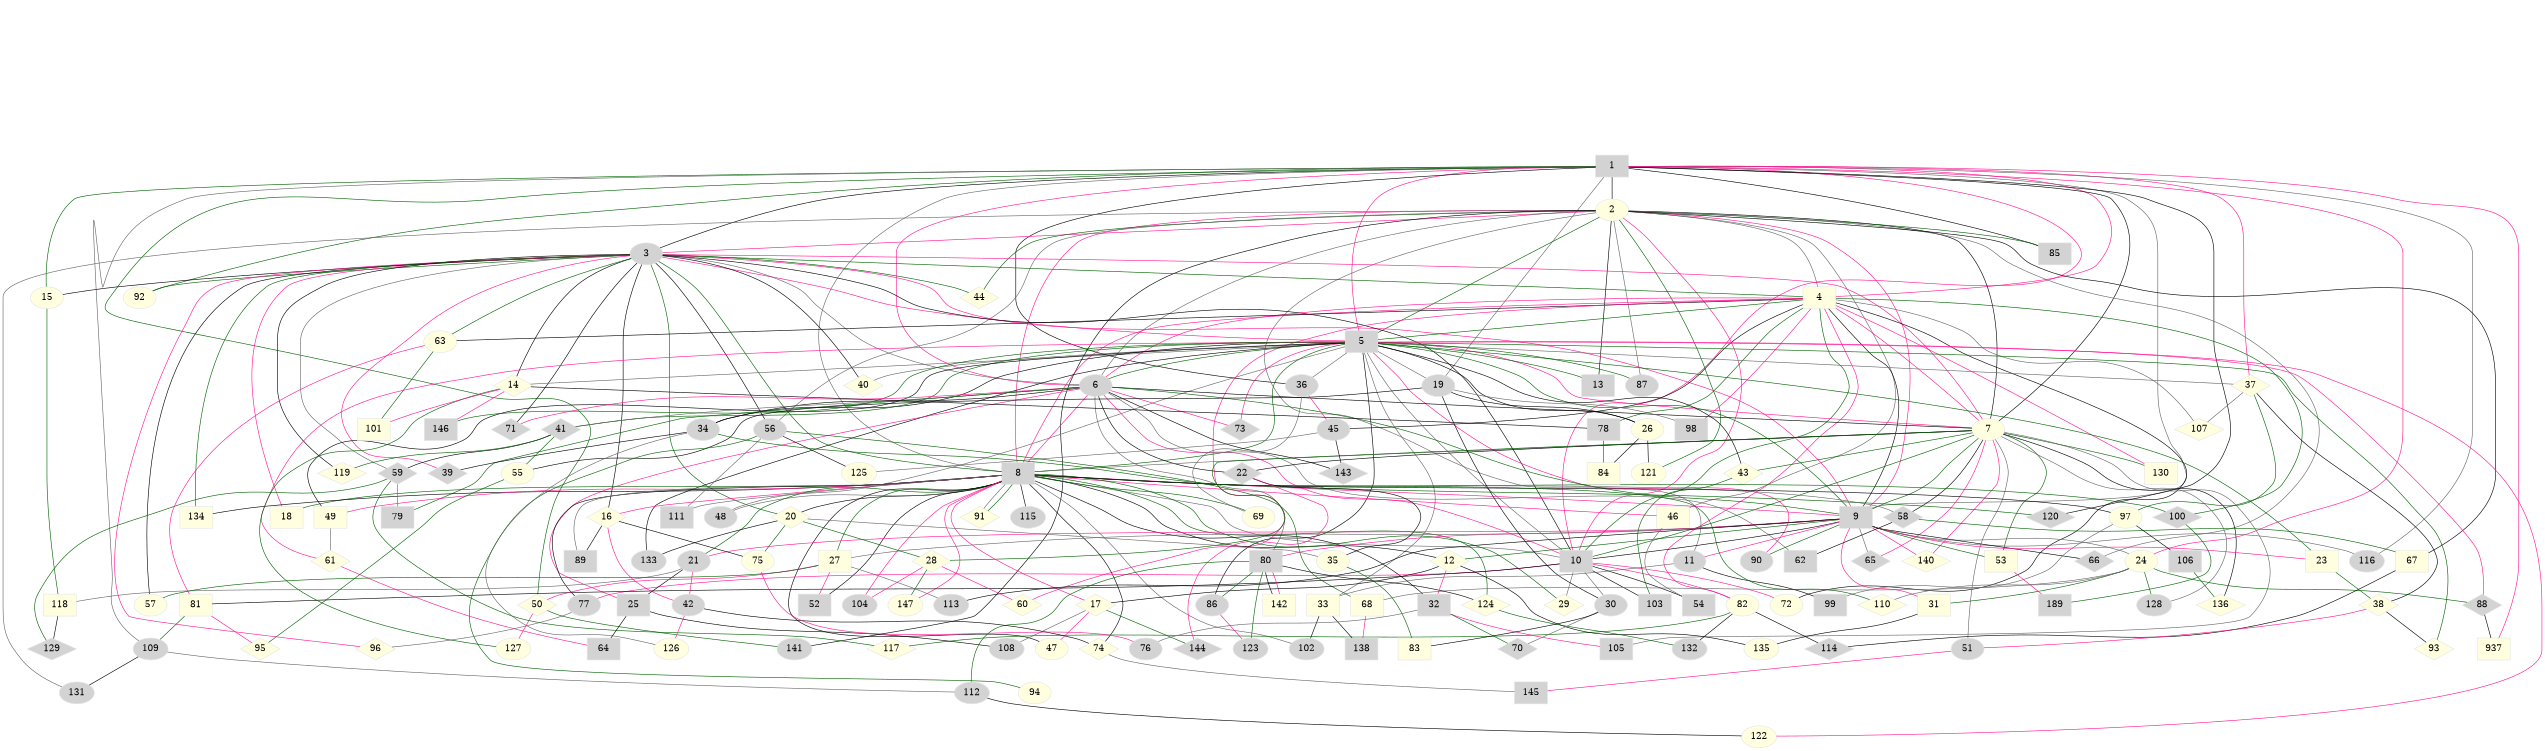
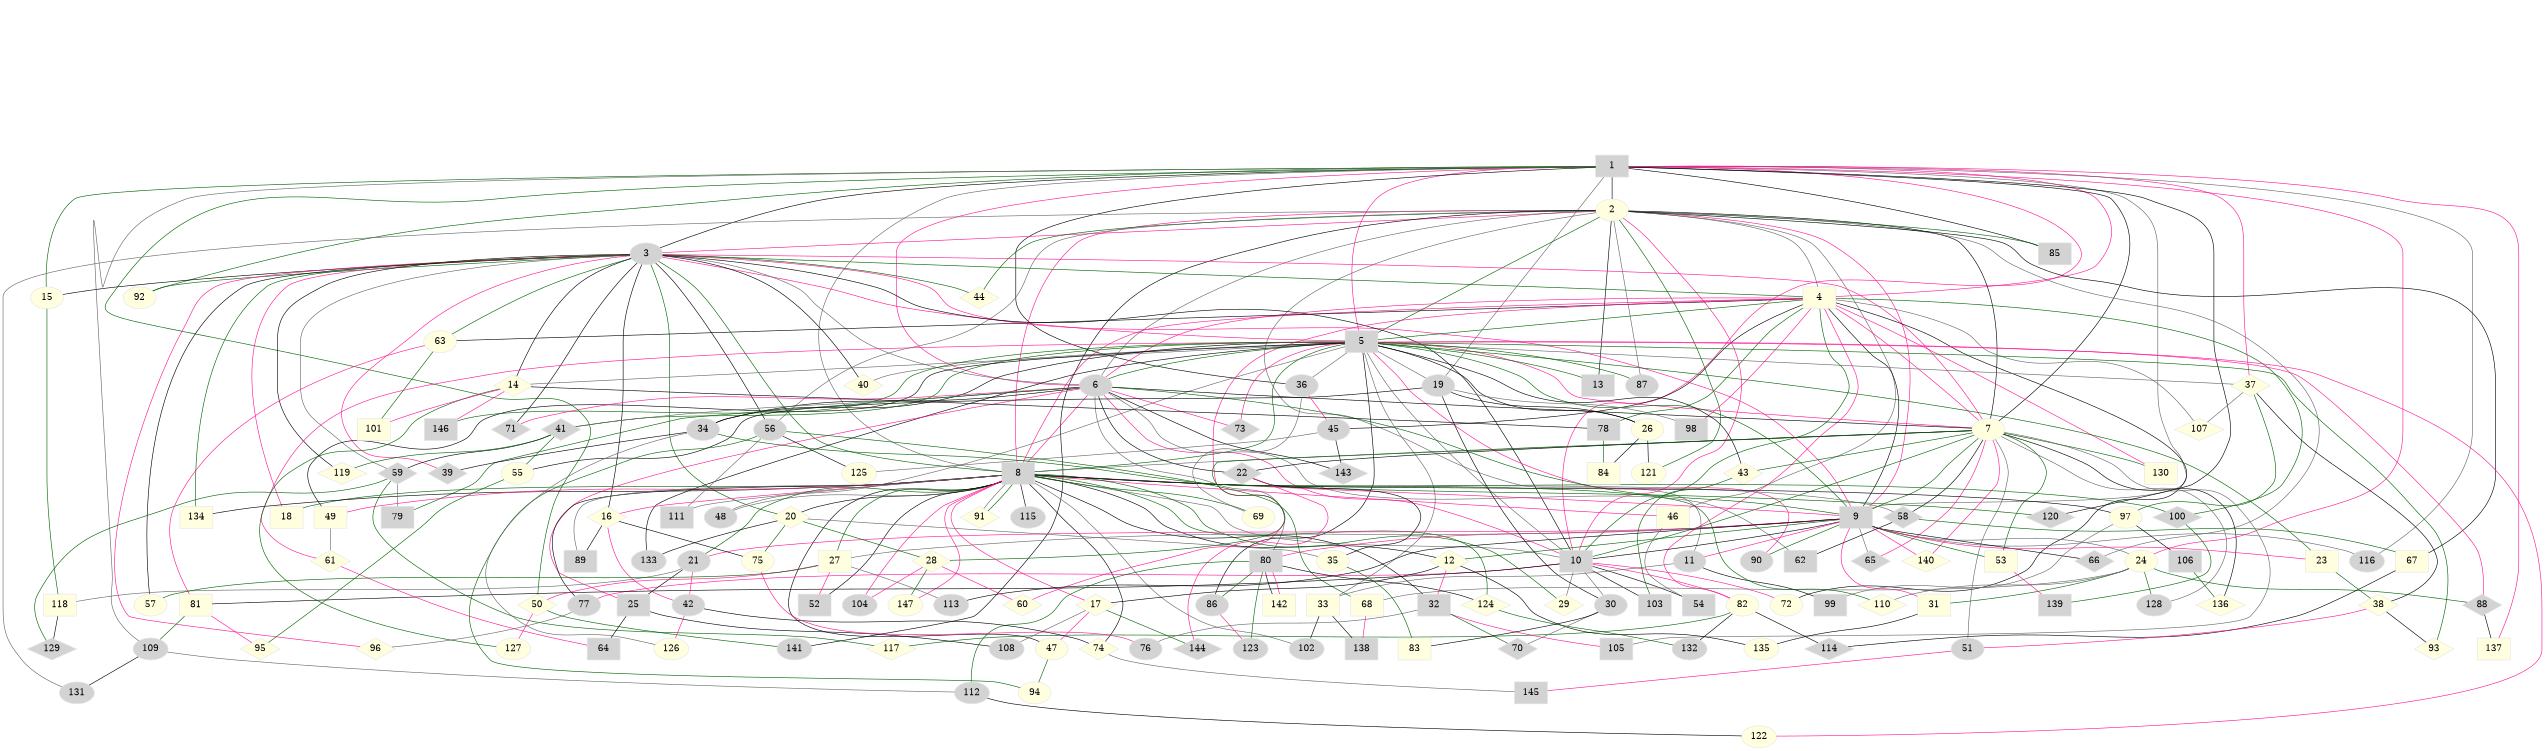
(2055, 605) -> (2055, 605)
(2494, 649) -> (2494, 649)
none -> (1043, 671)
